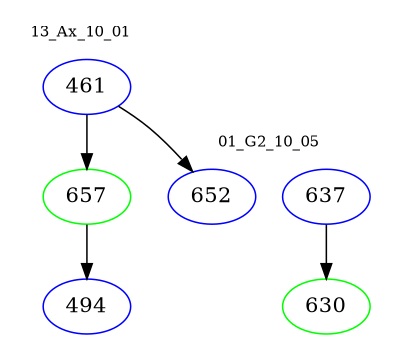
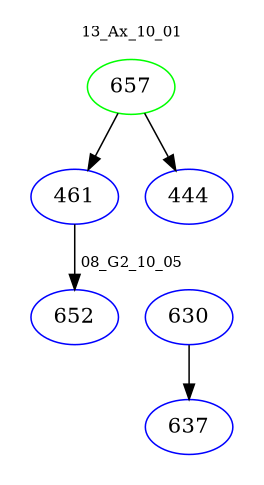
(87, 134) -> (107, 135)
(269, 143) -> (132, 263)
(326, 244) -> (189, 365)
(87, 307) -> (189, 197)
(326, 307) -> (189, 317)
